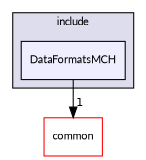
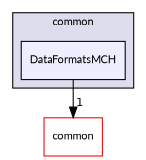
(73, 23) -> (73, 23)
